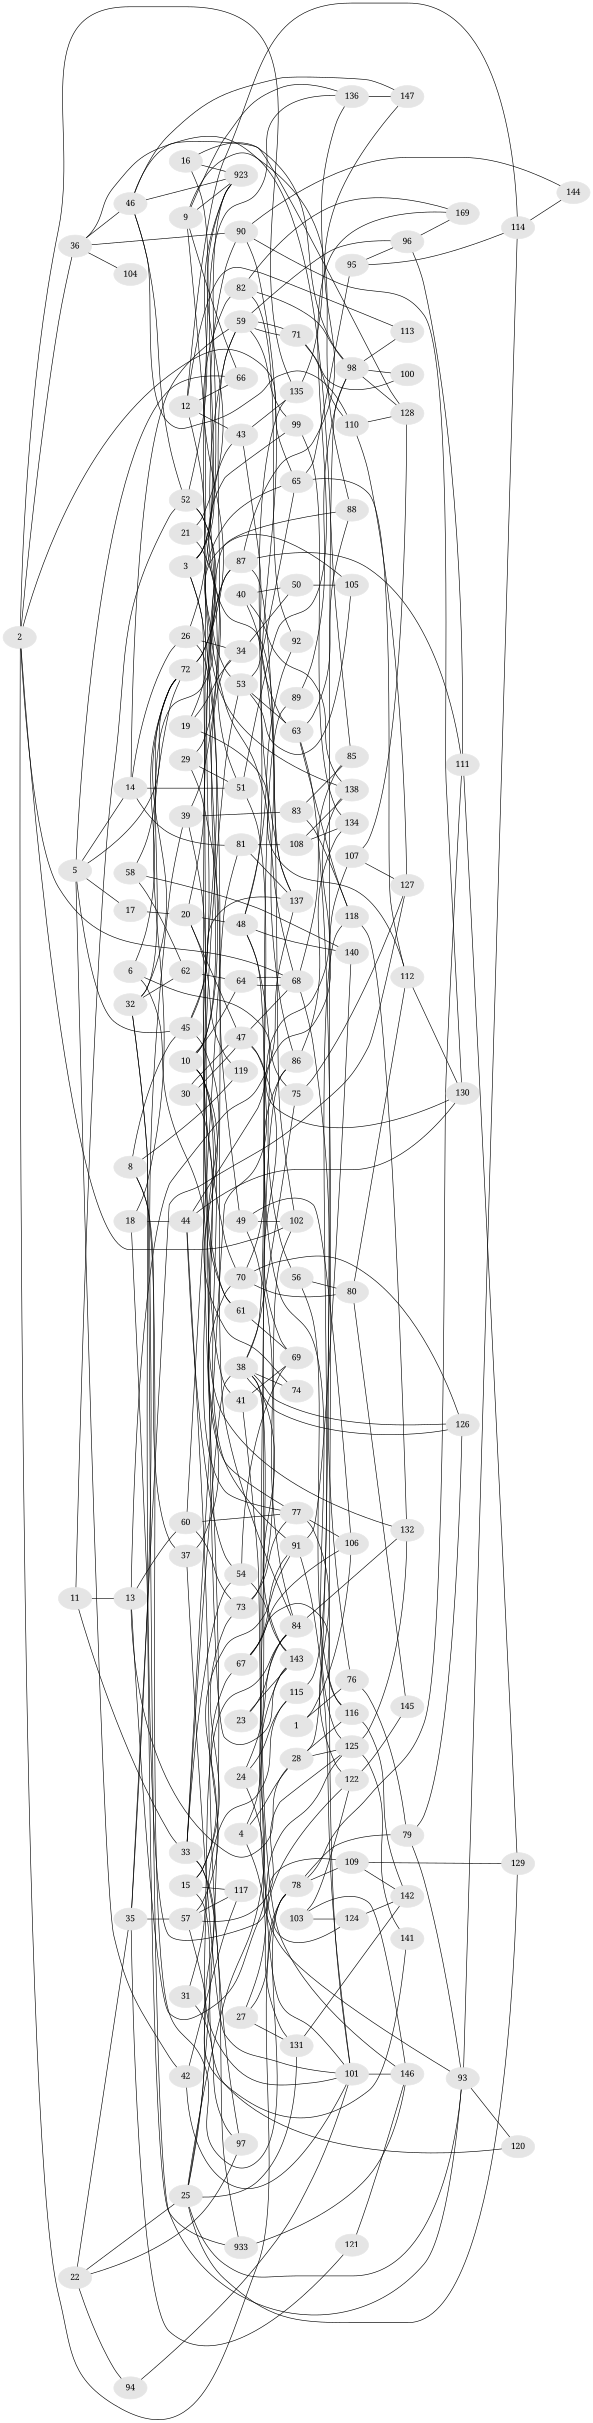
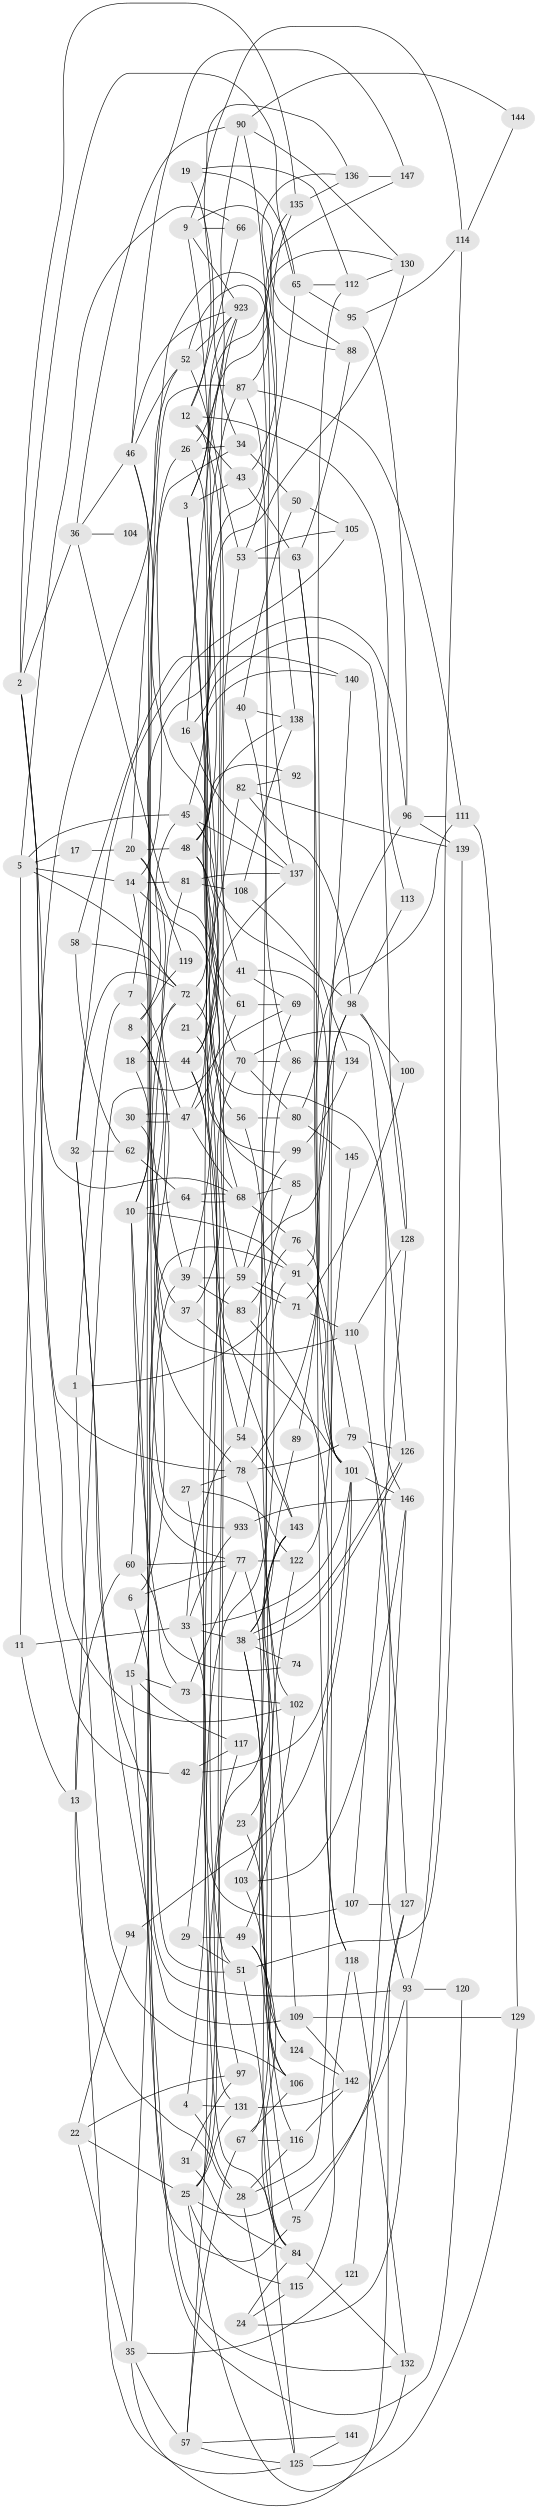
(463, 214) -> (463, 850)
none -> (130, 995)
